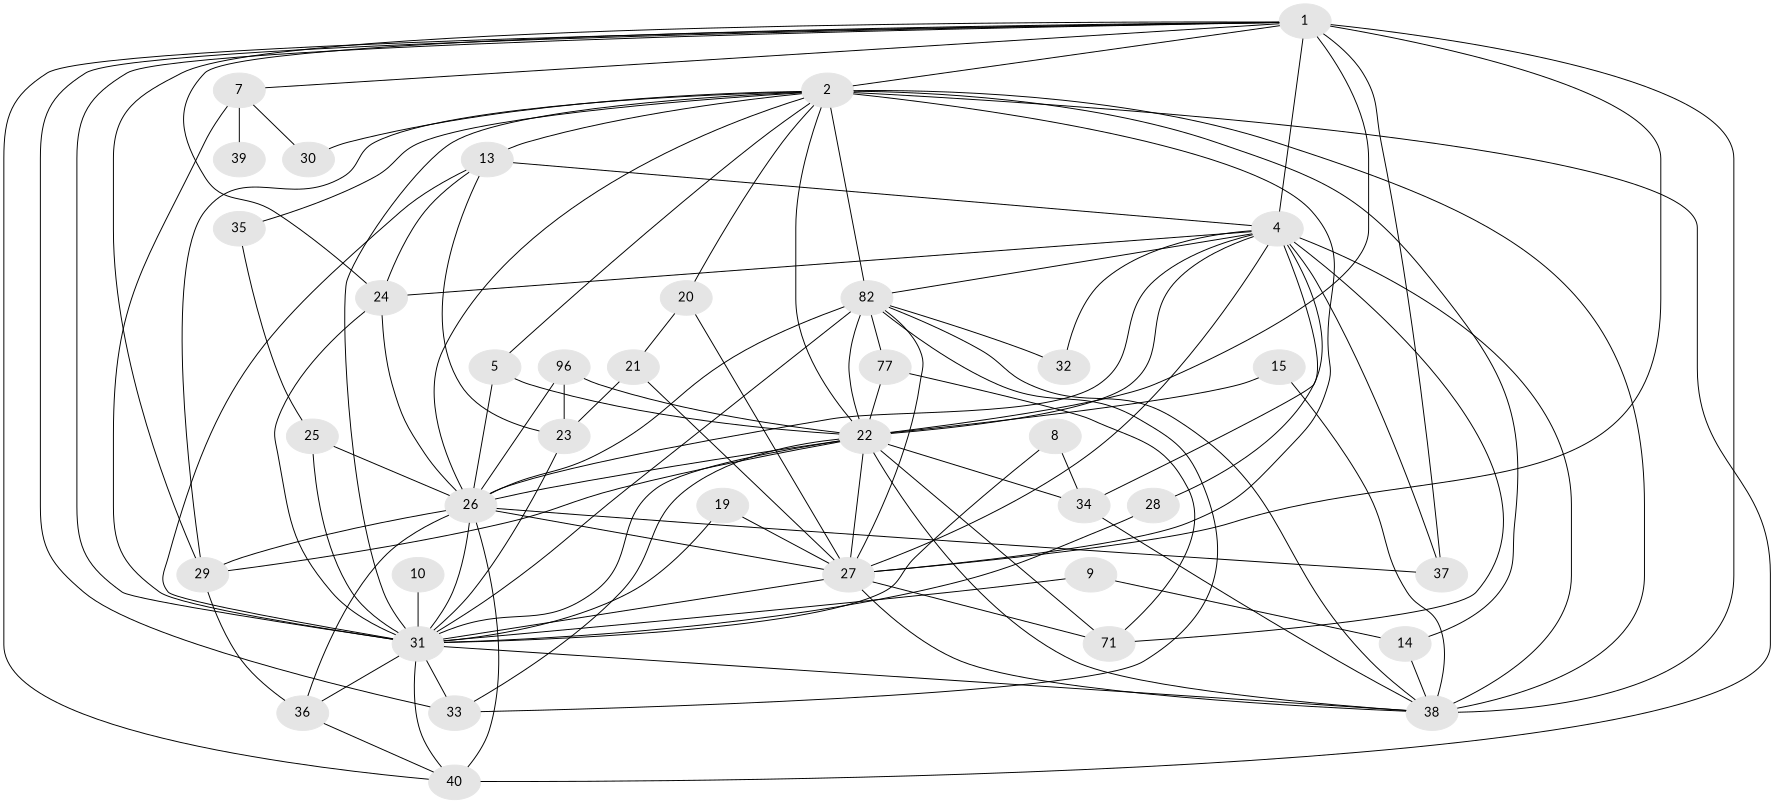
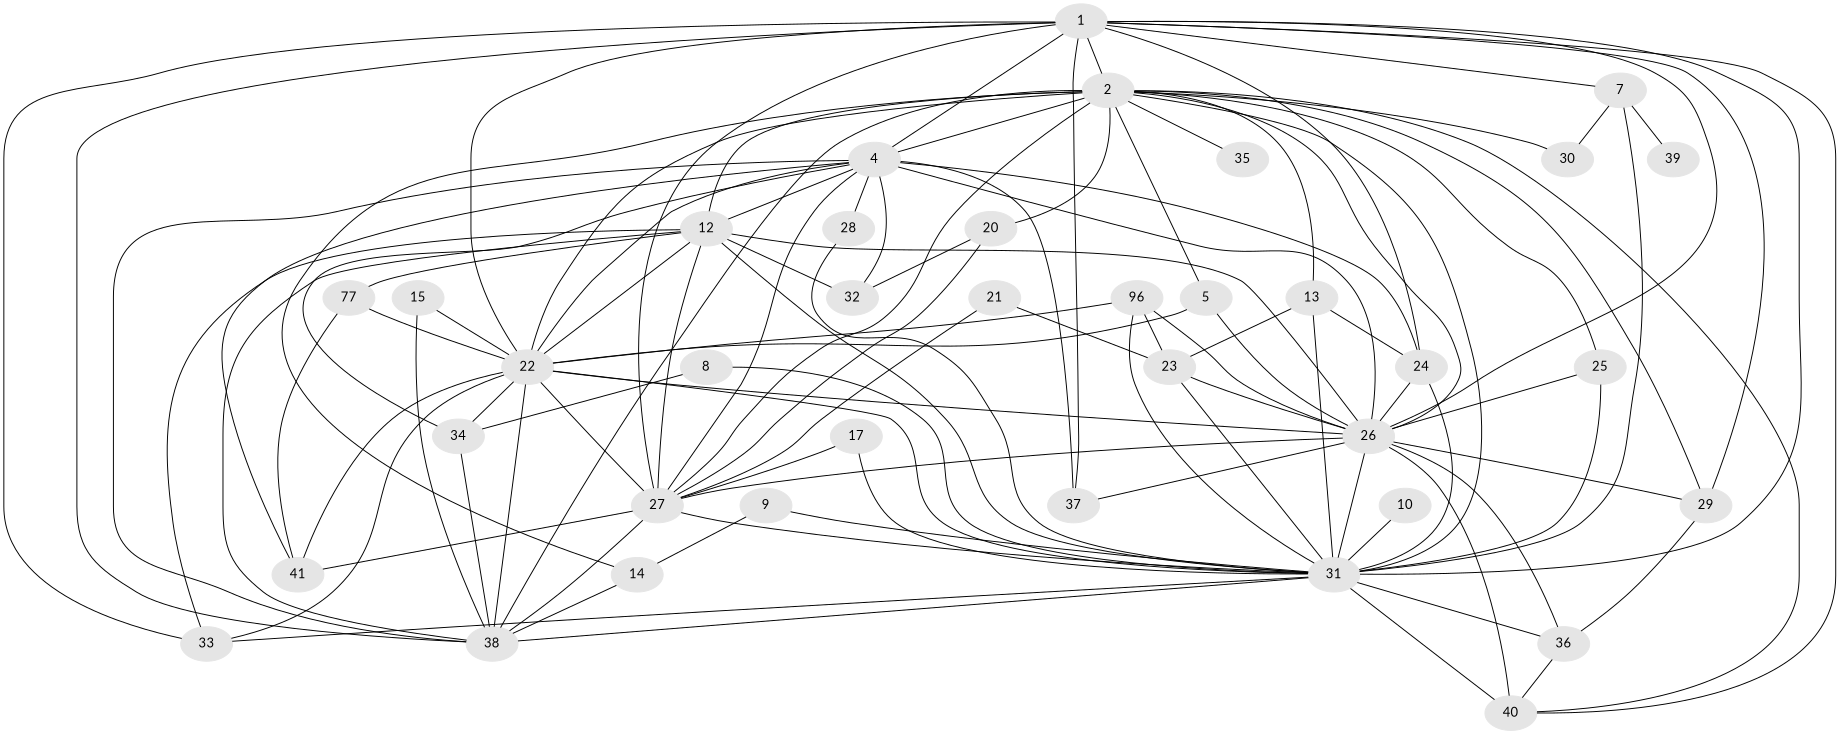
none -> (1657, 74)
(882, 194) -> (991, 125)
(867, 298) -> (706, 229)
(264, 331) -> (1405, 154)
(660, 333) -> (914, 267)
none -> (1267, 404)
none -> (1186, 463)
(566, 505) -> none
(723, 506) -> (856, 436)
(1109, 644) -> (298, 575)
